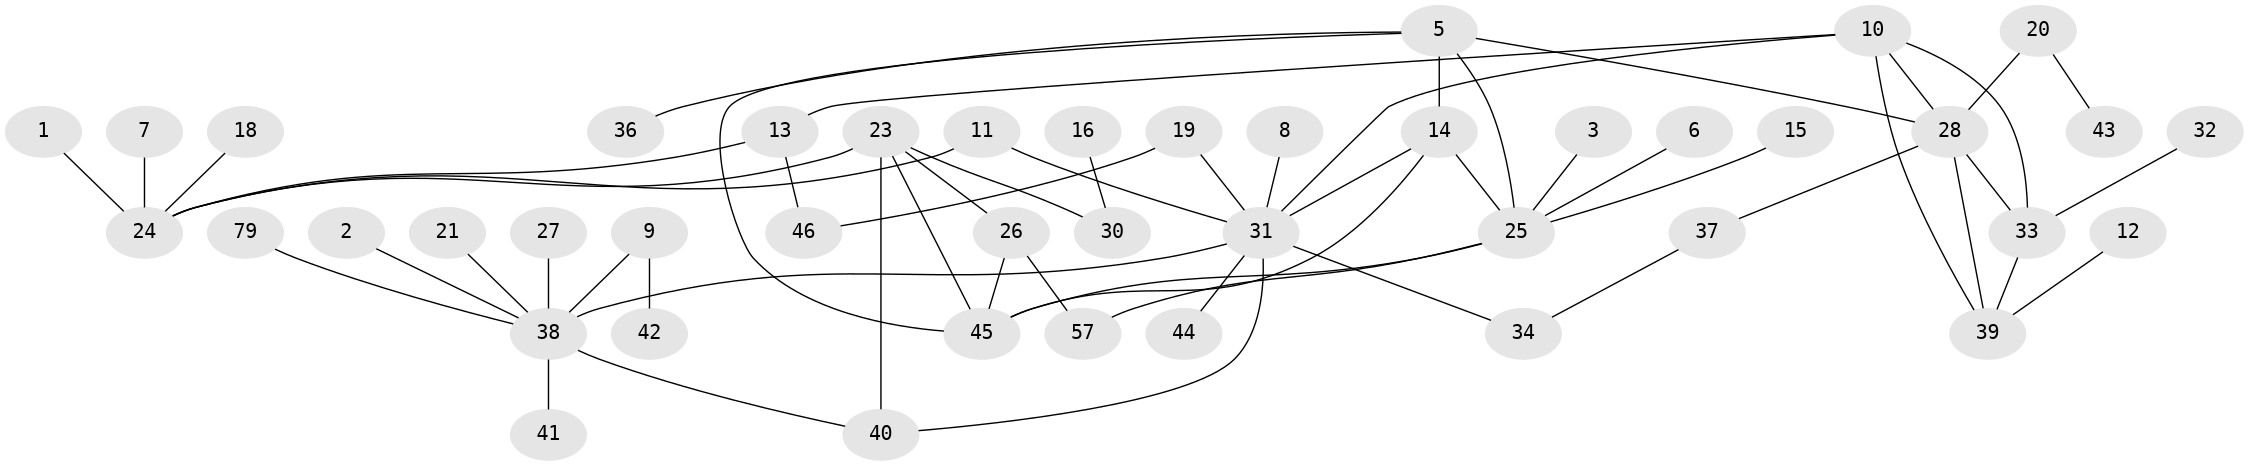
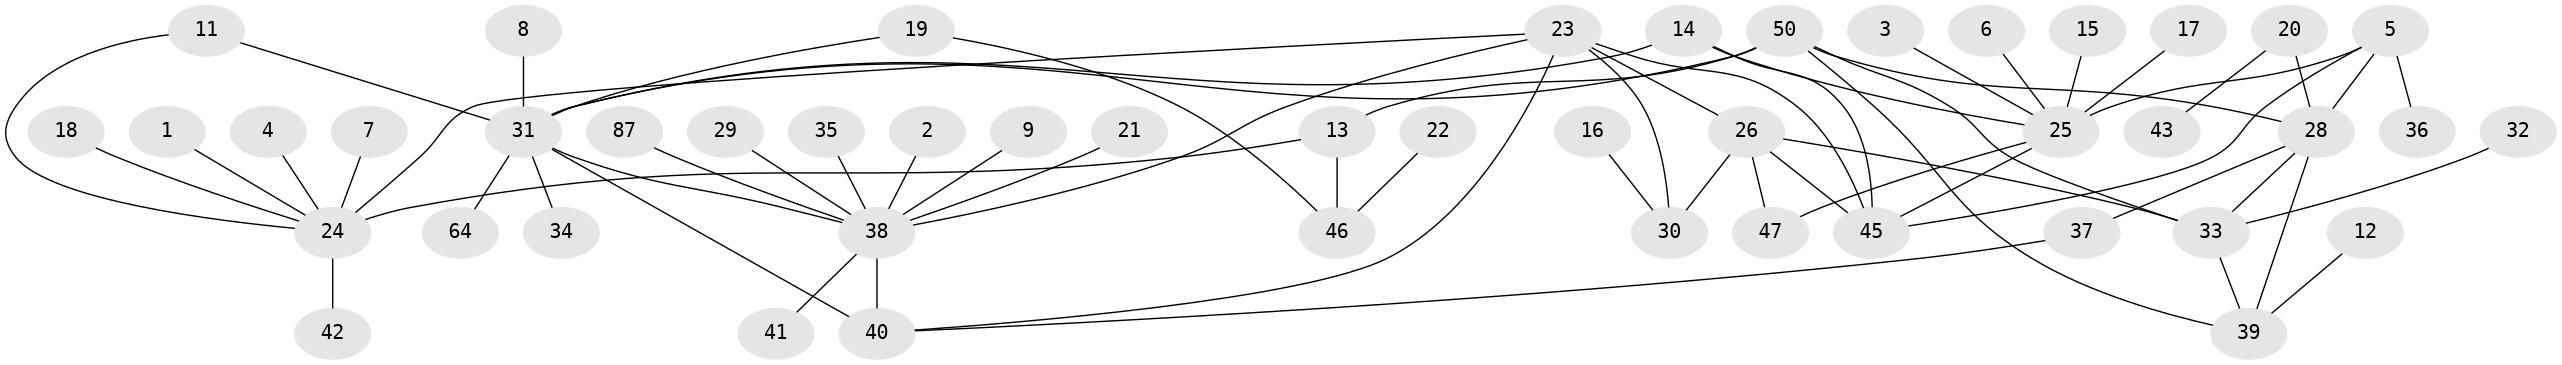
(1873, 31) -> (1785, 31)
none -> (2189, 31)
(1439, 80) -> none
none -> (1236, 130)
none -> (268, 132)
none -> (826, 132)
none -> (1438, 132)
none -> (1962, 171)
none -> (1708, 182)
(245, 233) -> (725, 132)
(548, 233) -> (624, 132)
(1615, 283) -> (1481, 297)
(649, 284) -> (333, 284)
(1083, 334) -> (1771, 233)
(1184, 334) -> (460, 233)
